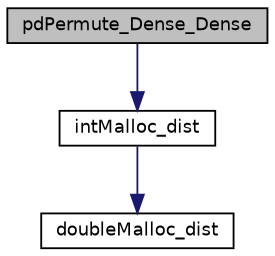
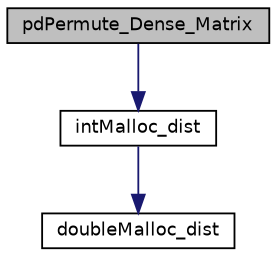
(137, 26) -> (138, 26)
